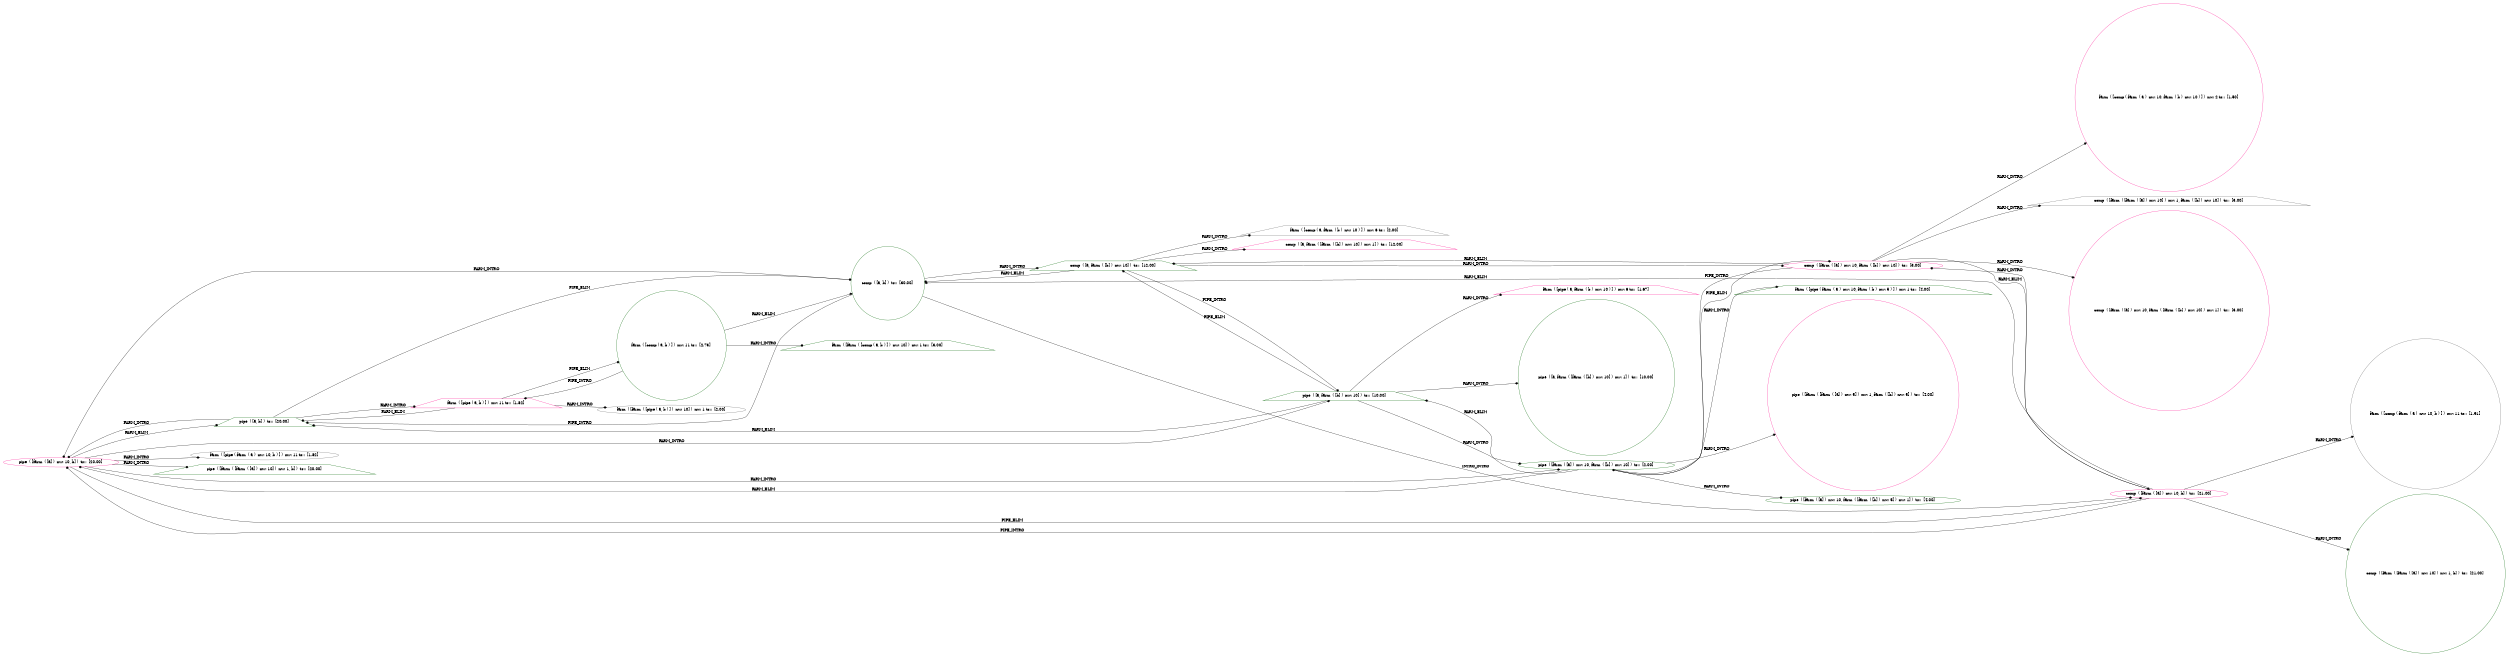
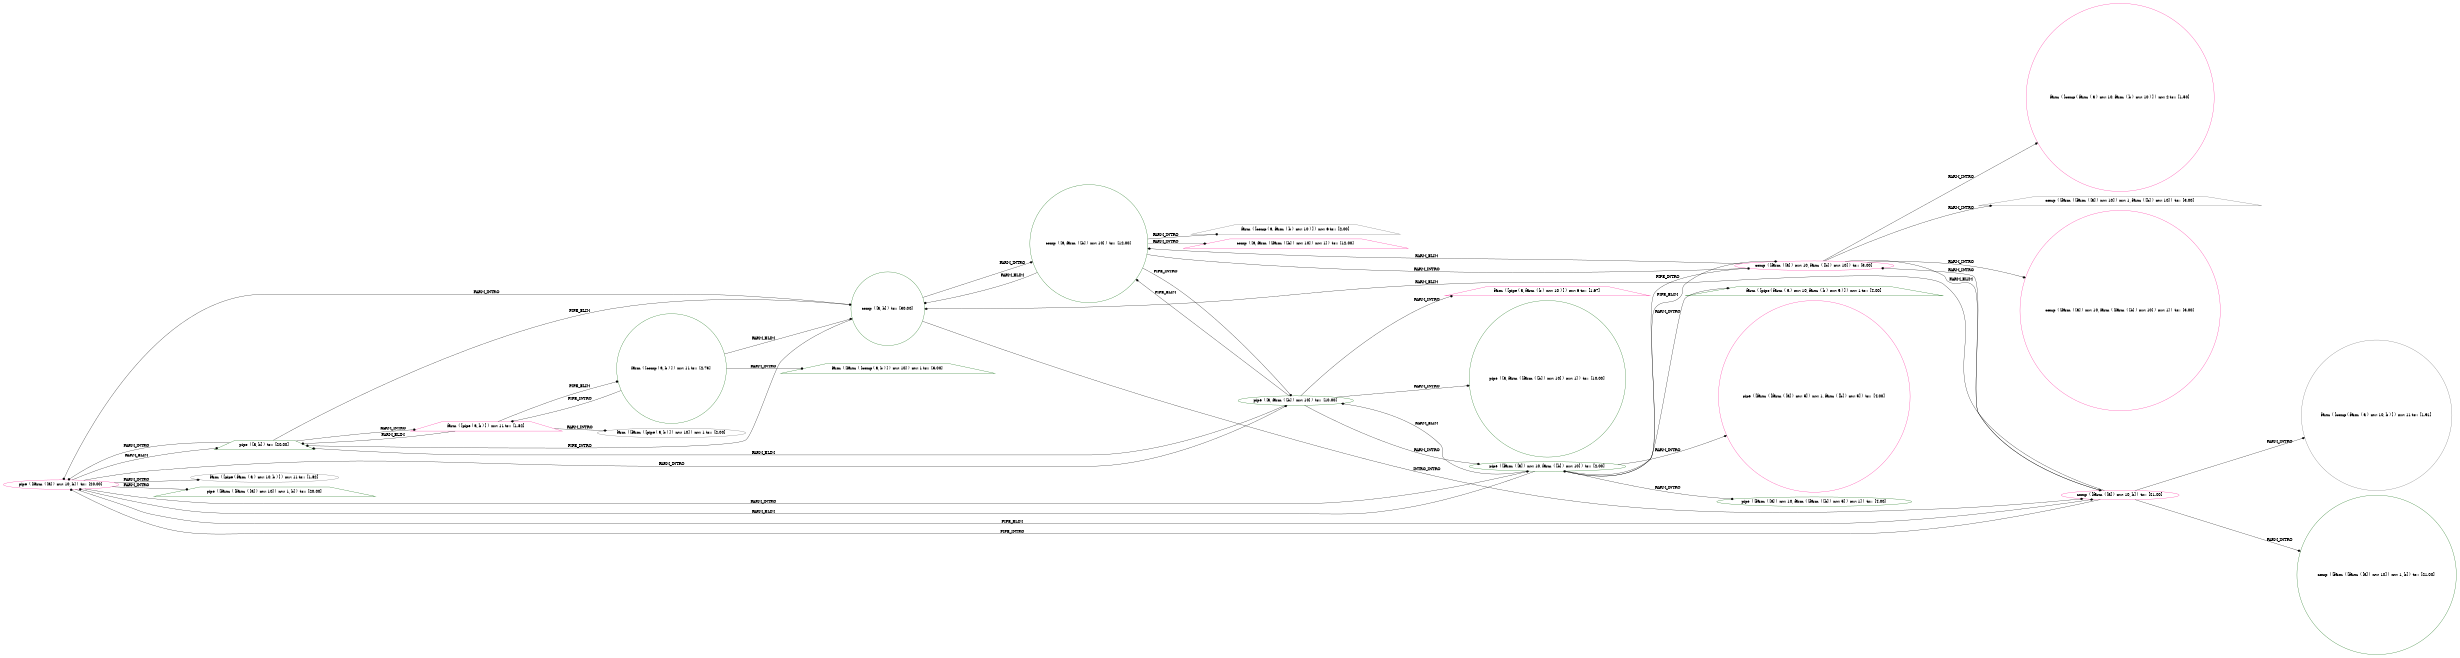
(1113, 266) -> (1089, 244)
(1345, 396) -> (1296, 401)
